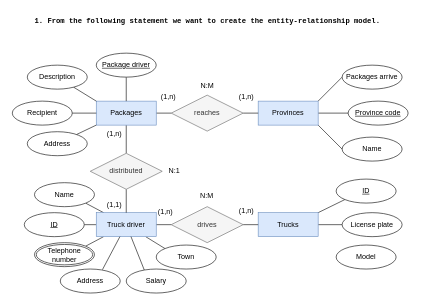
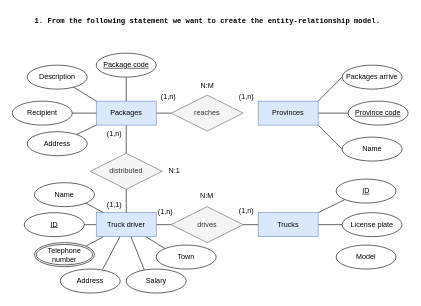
(126, 65) -> (126, 65)
(250, 113) -> none
